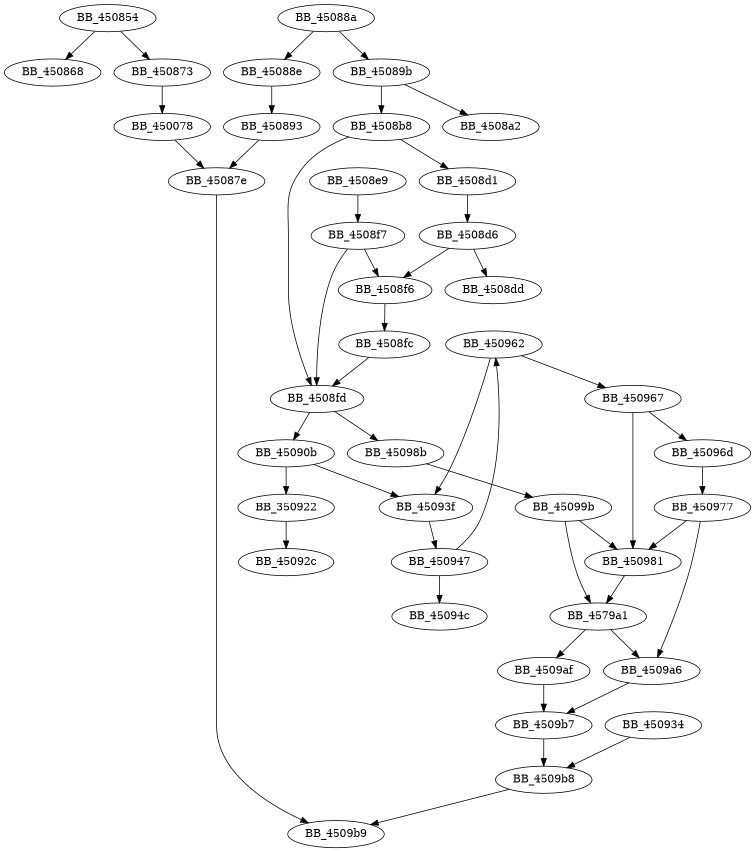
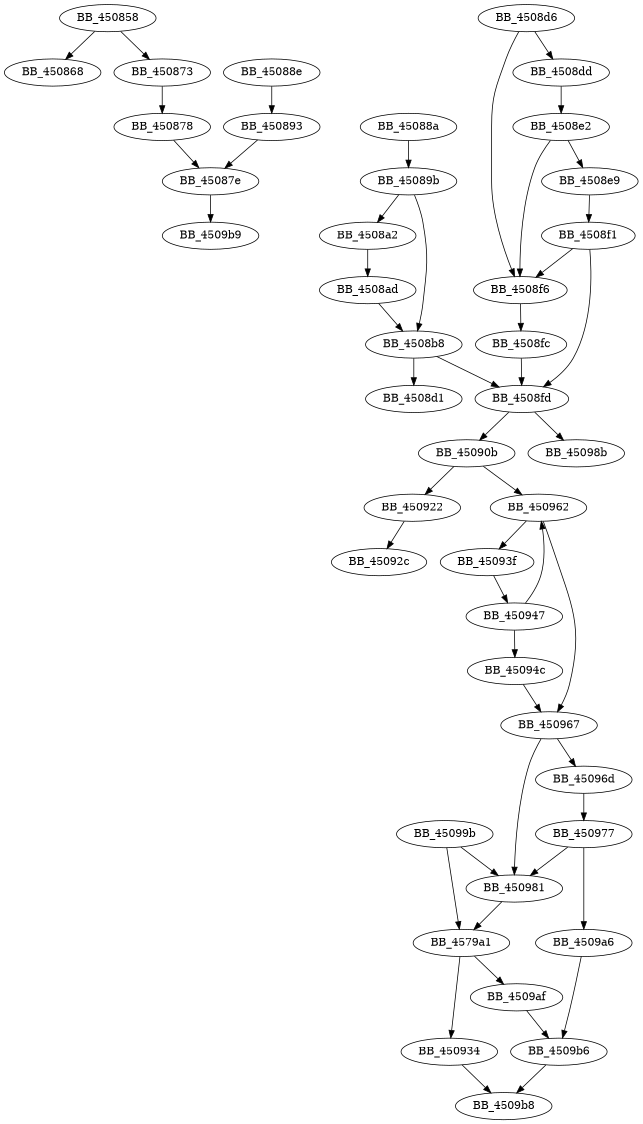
(108, 18) -> (108, 18)
(302, 43) -> none
(162, 127) -> (162, 127)
none -> (561, 127)
(467, 205) -> none
(358, 236) -> (588, 236)
none -> (368, 290)
(353, 479) -> (500, 478)
(476, 479) -> none
(286, 508) -> (412, 508)
(622, 641) -> (456, 993)
none -> (530, 695)
(544, 725) -> (559, 1052)
(444, 806) -> none
